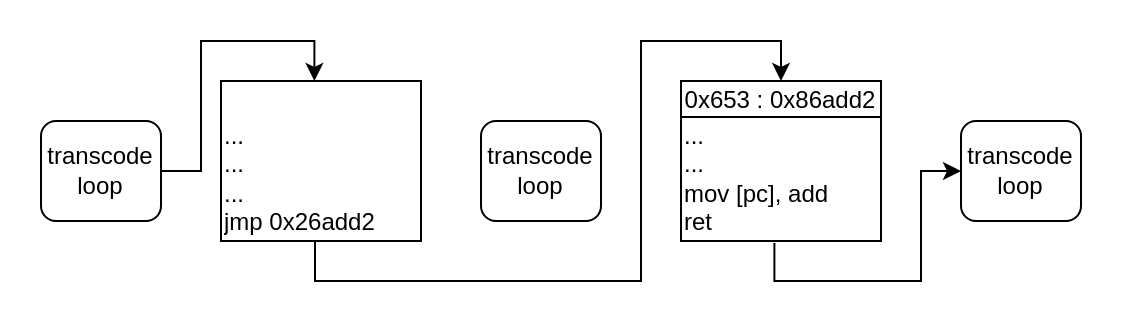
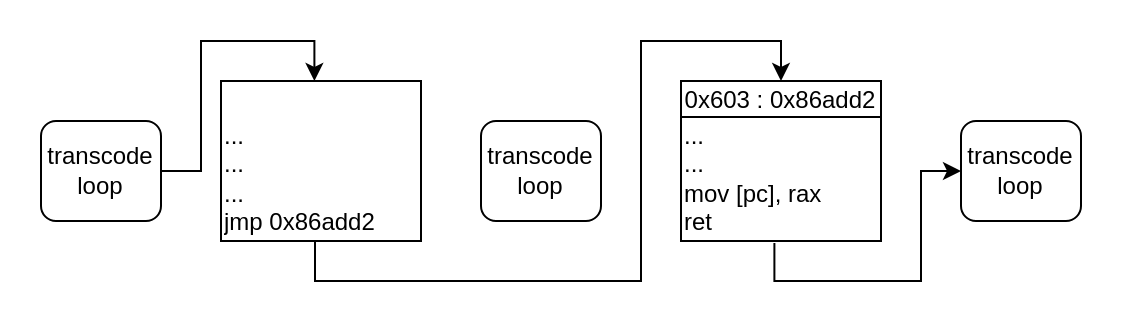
(781, 99) -> (781, 99)
(303, 179) -> (303, 179)
(763, 179) -> (763, 179)
